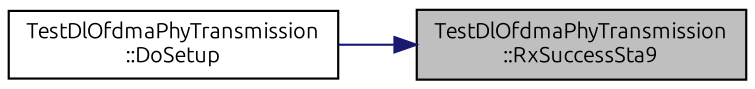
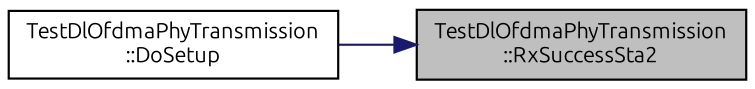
(581, 45) -> (581, 45)
